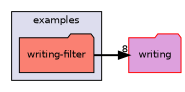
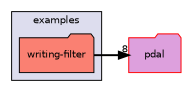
(155, 55) -> (155, 55)
